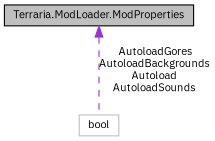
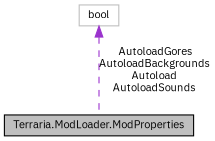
(99, 76) -> (99, 76)
